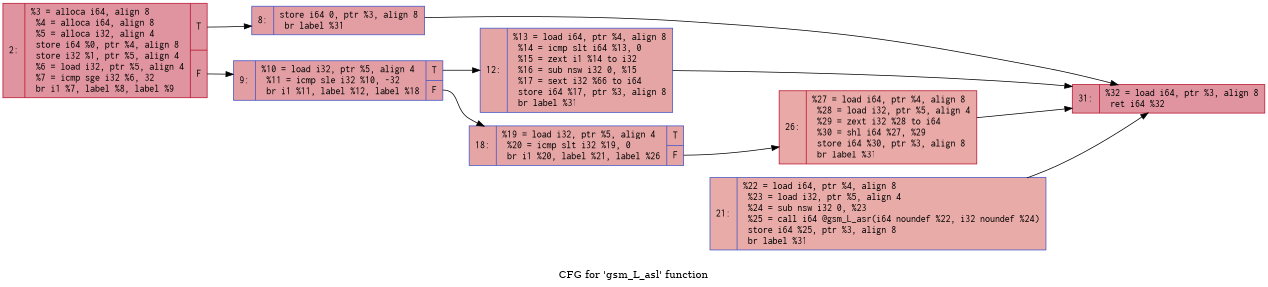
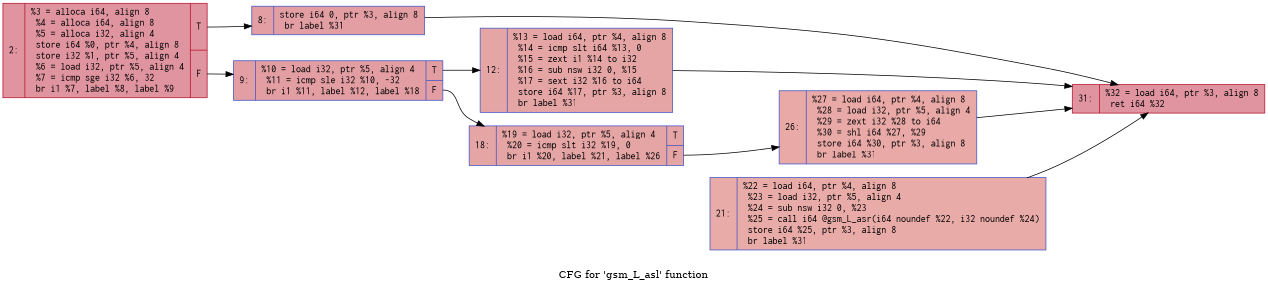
(578, 81) -> (578, 81)
(878, 127) -> (878, 127)
